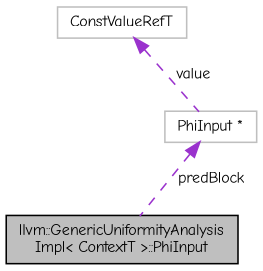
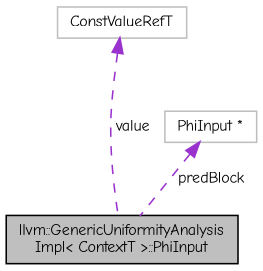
(172, 81) -> (111, 135)
